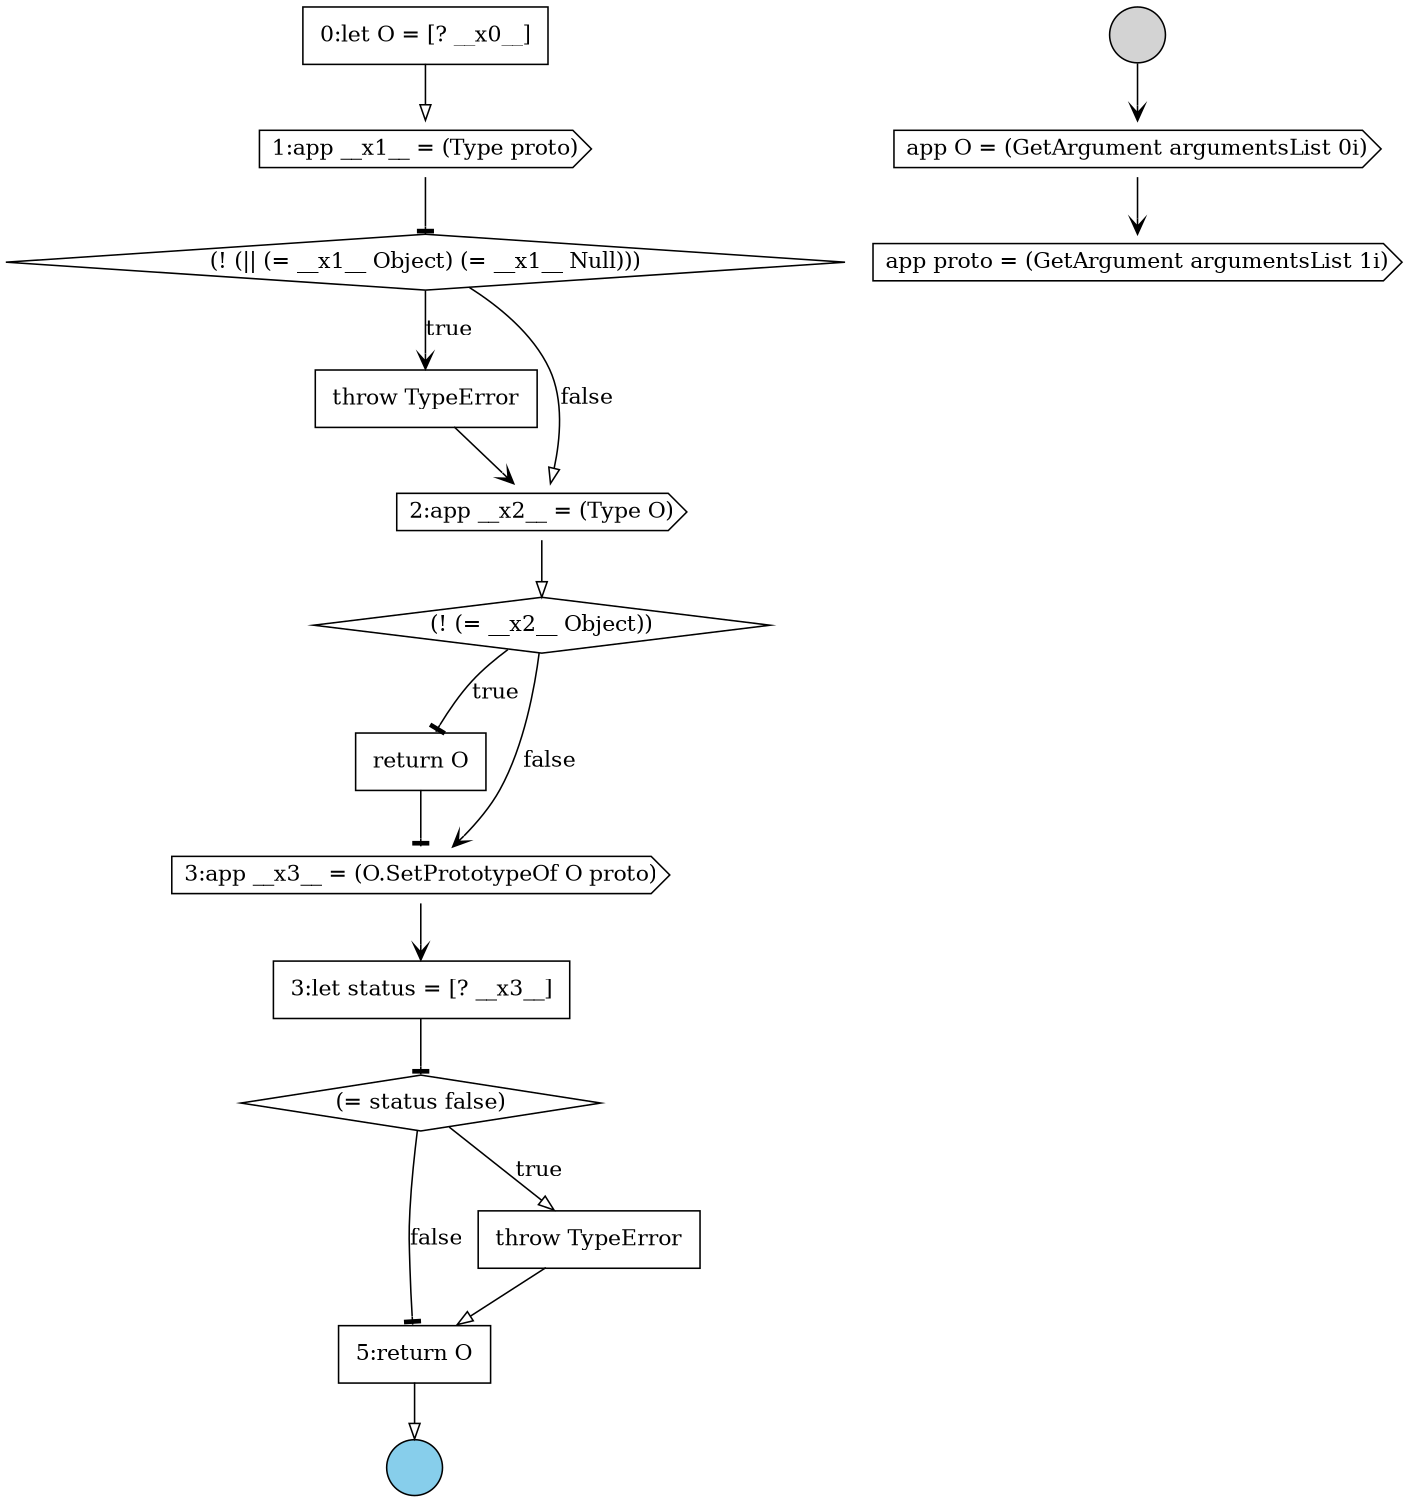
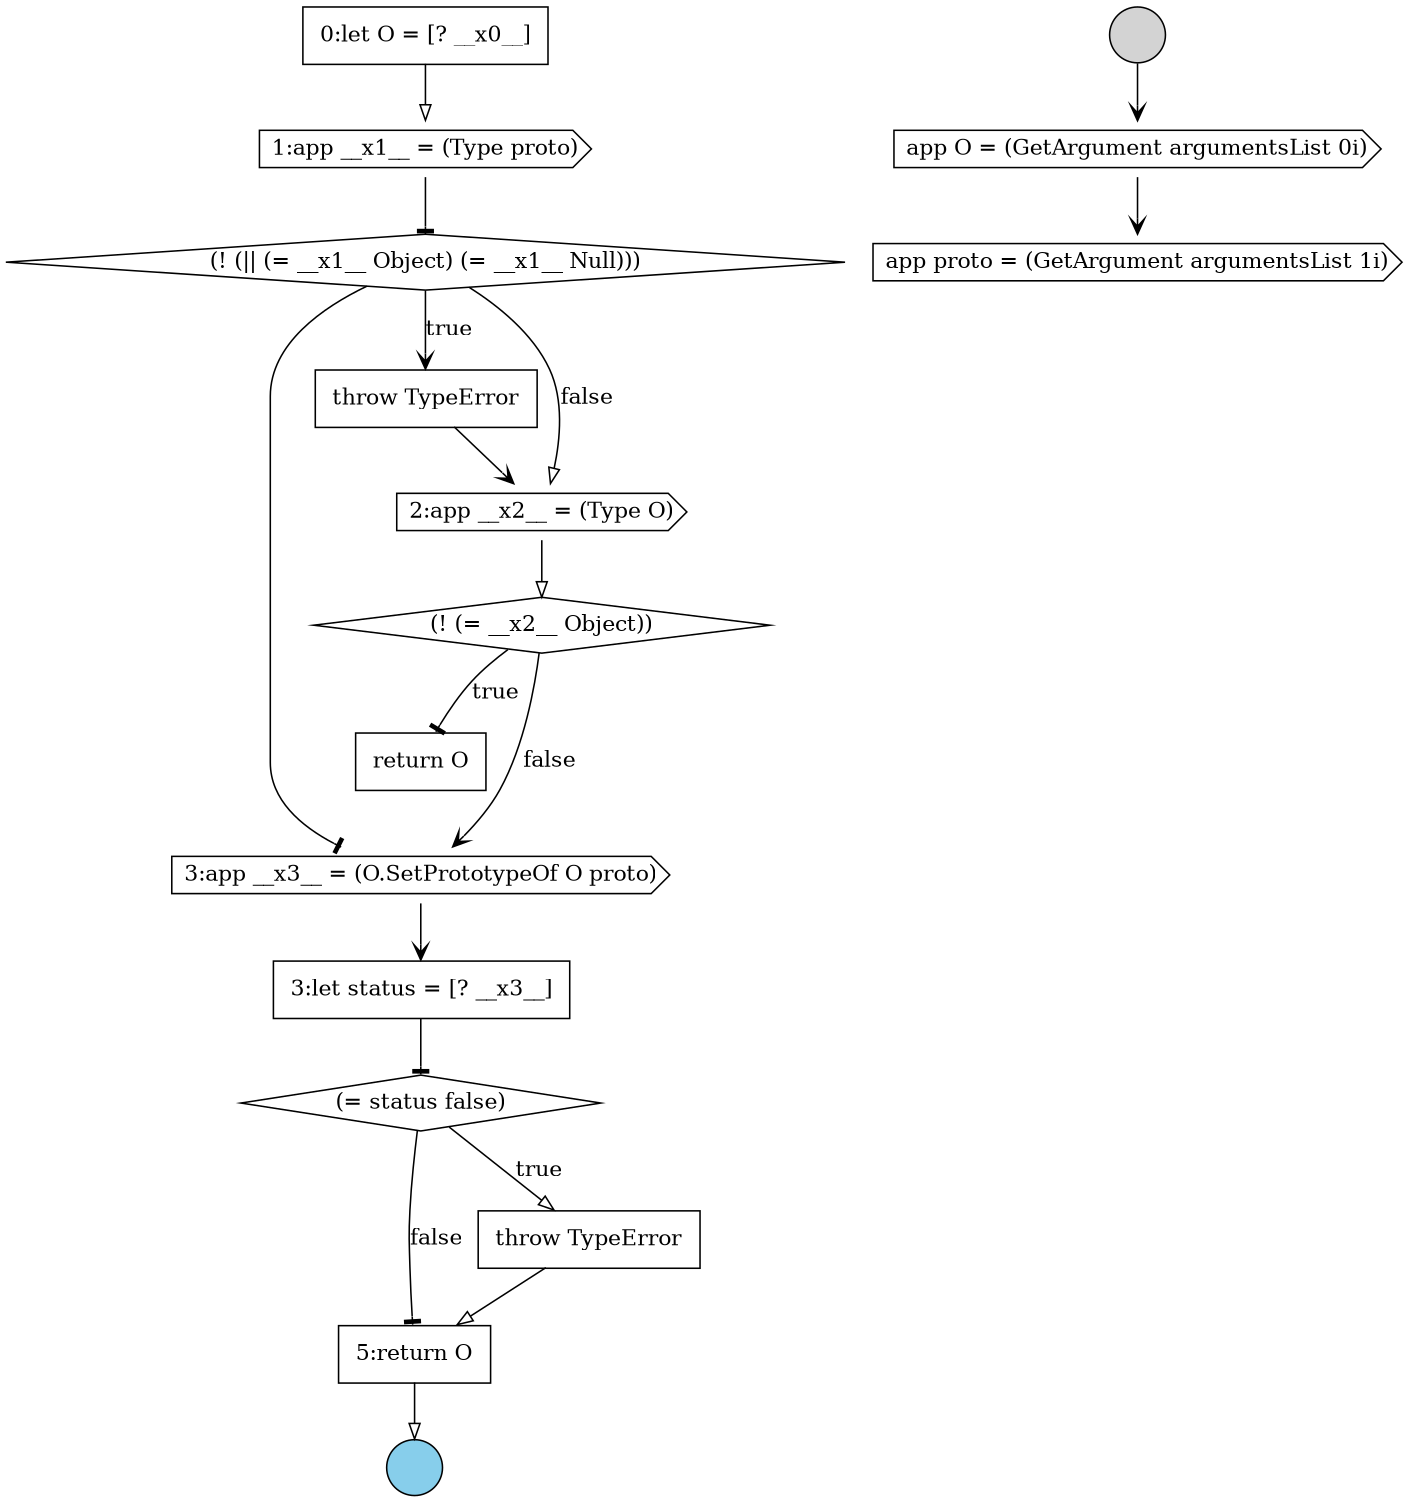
(421, 814) -> (270, 557)
